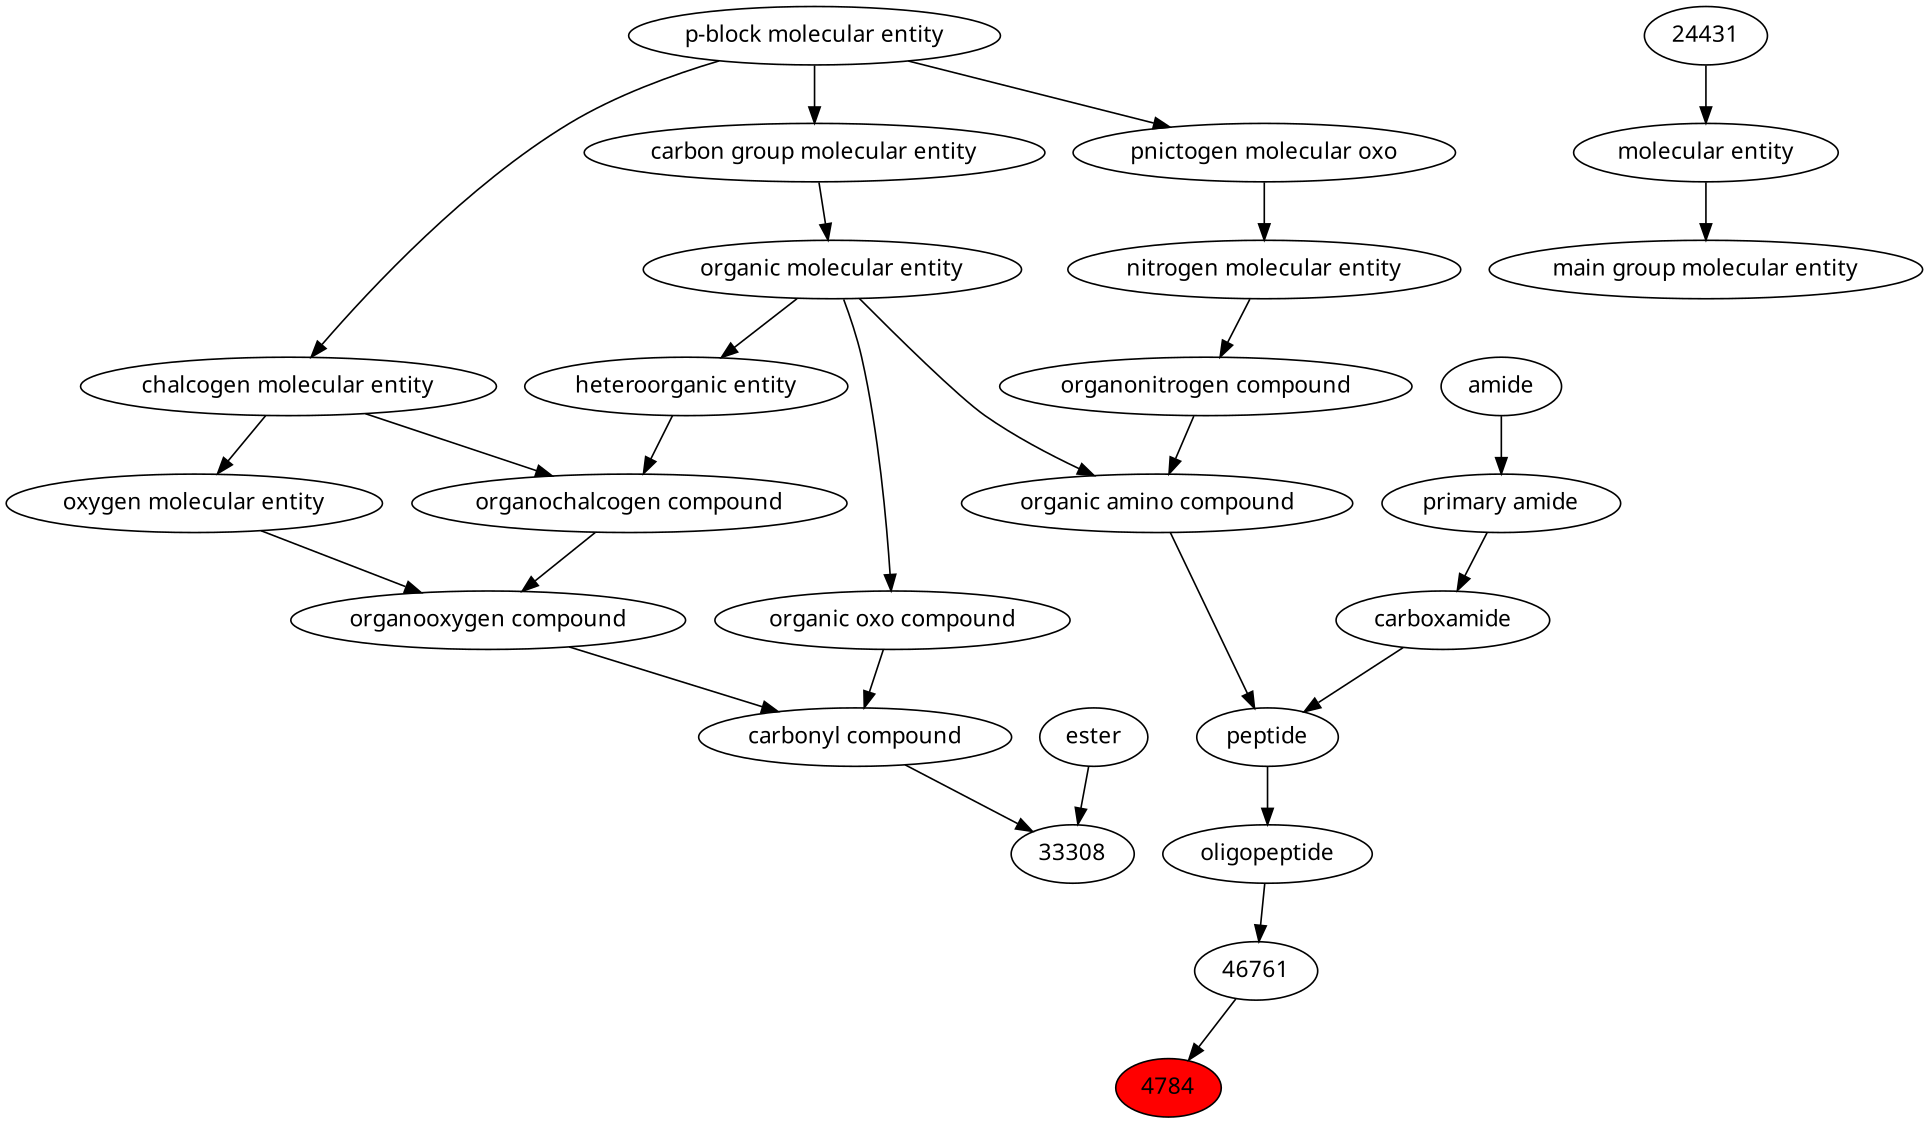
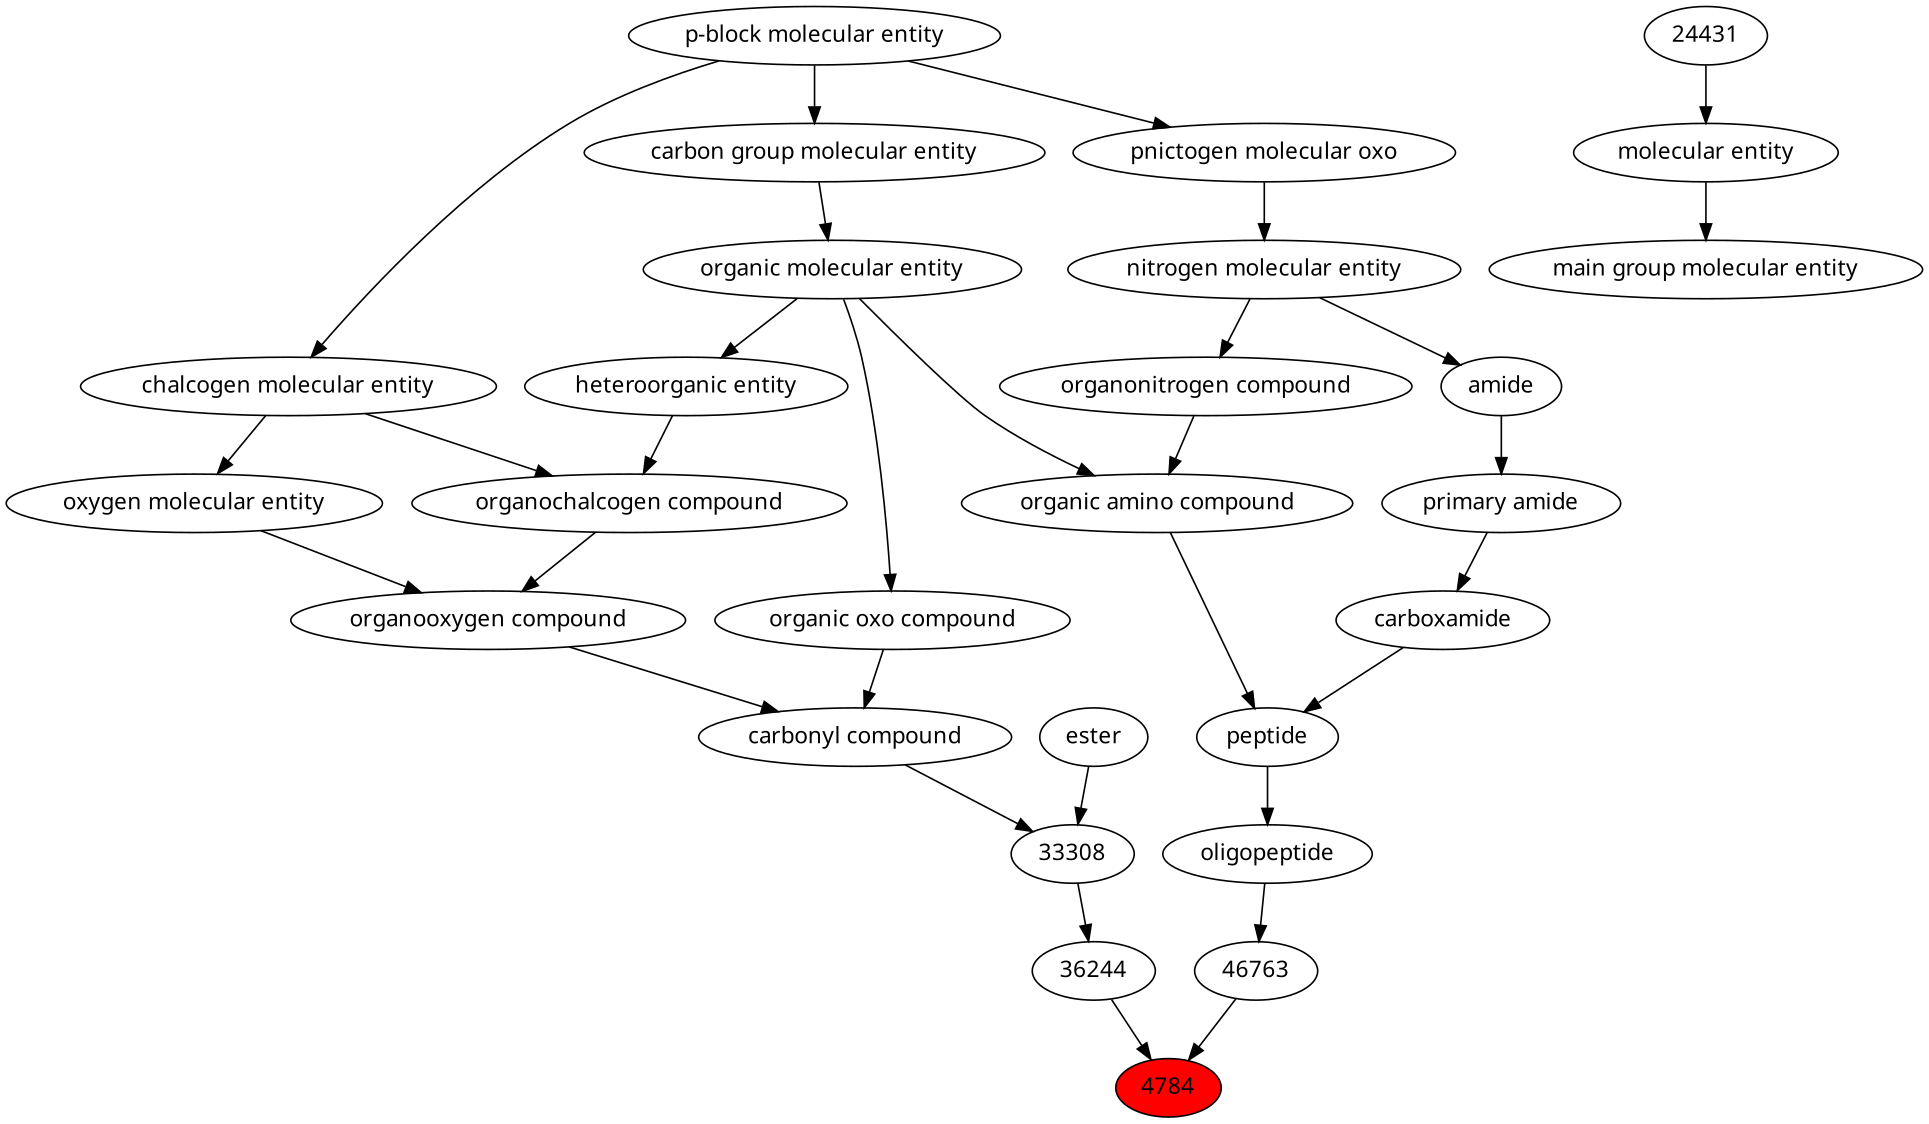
none -> (1383, 328)
none -> (1094, 971)
(1256, 971) -> (1256, 971)
